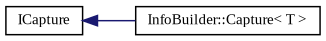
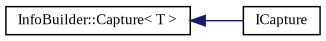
(116, 21) -> (224, 21)
